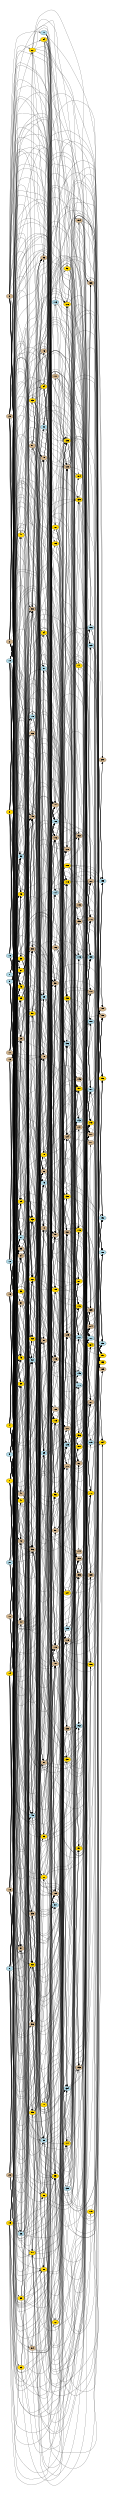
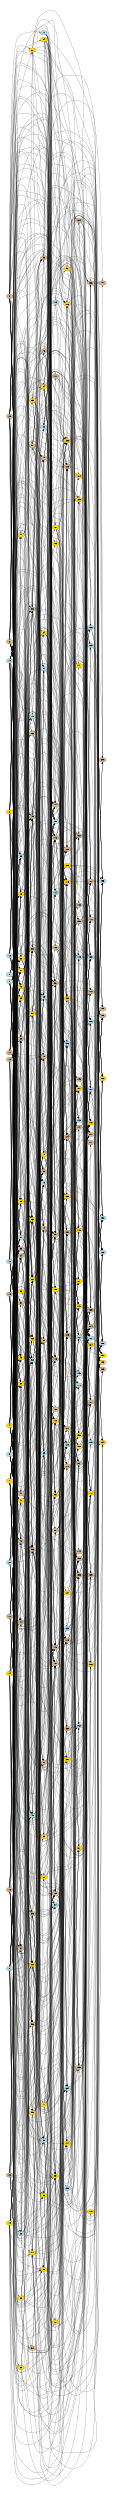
none -> (103, 283)
